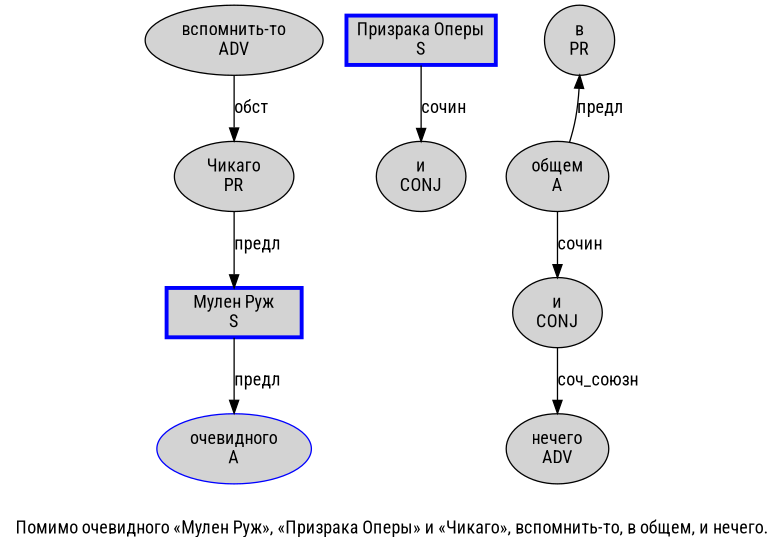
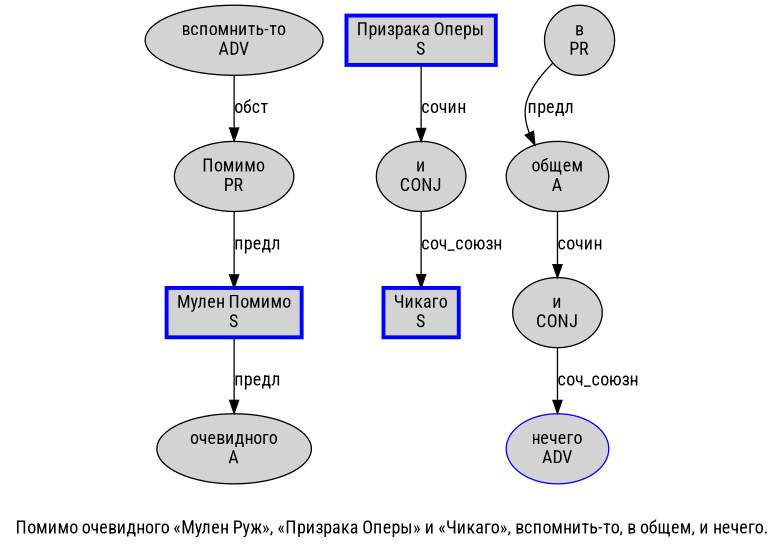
(576, 116) -> (529, 95)
(234, 176) -> (234, 176)
(234, 313) -> (234, 313)
none -> (421, 313)
(234, 449) -> (234, 449)
(557, 449) -> (557, 449)
